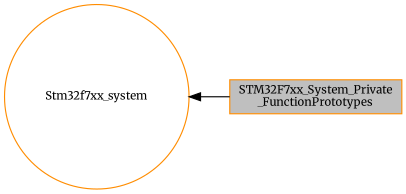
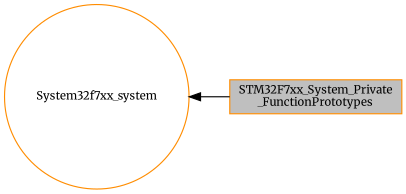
(97, 97) -> (97, 97)
